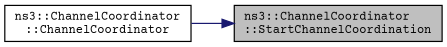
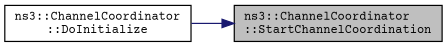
(98, 23) -> (98, 23)
